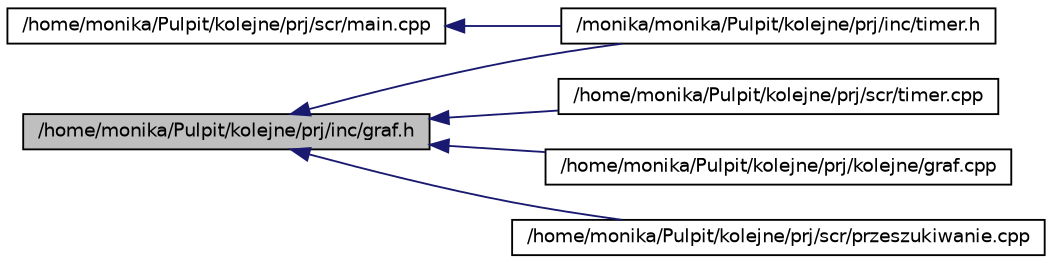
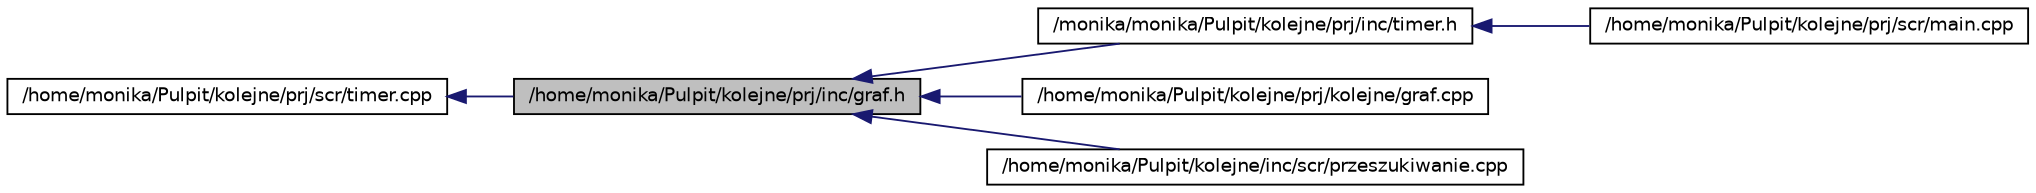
(513, 26) -> (1541, 26)
(503, 114) -> (490, 96)
(778, 238) -> (1255, 167)
